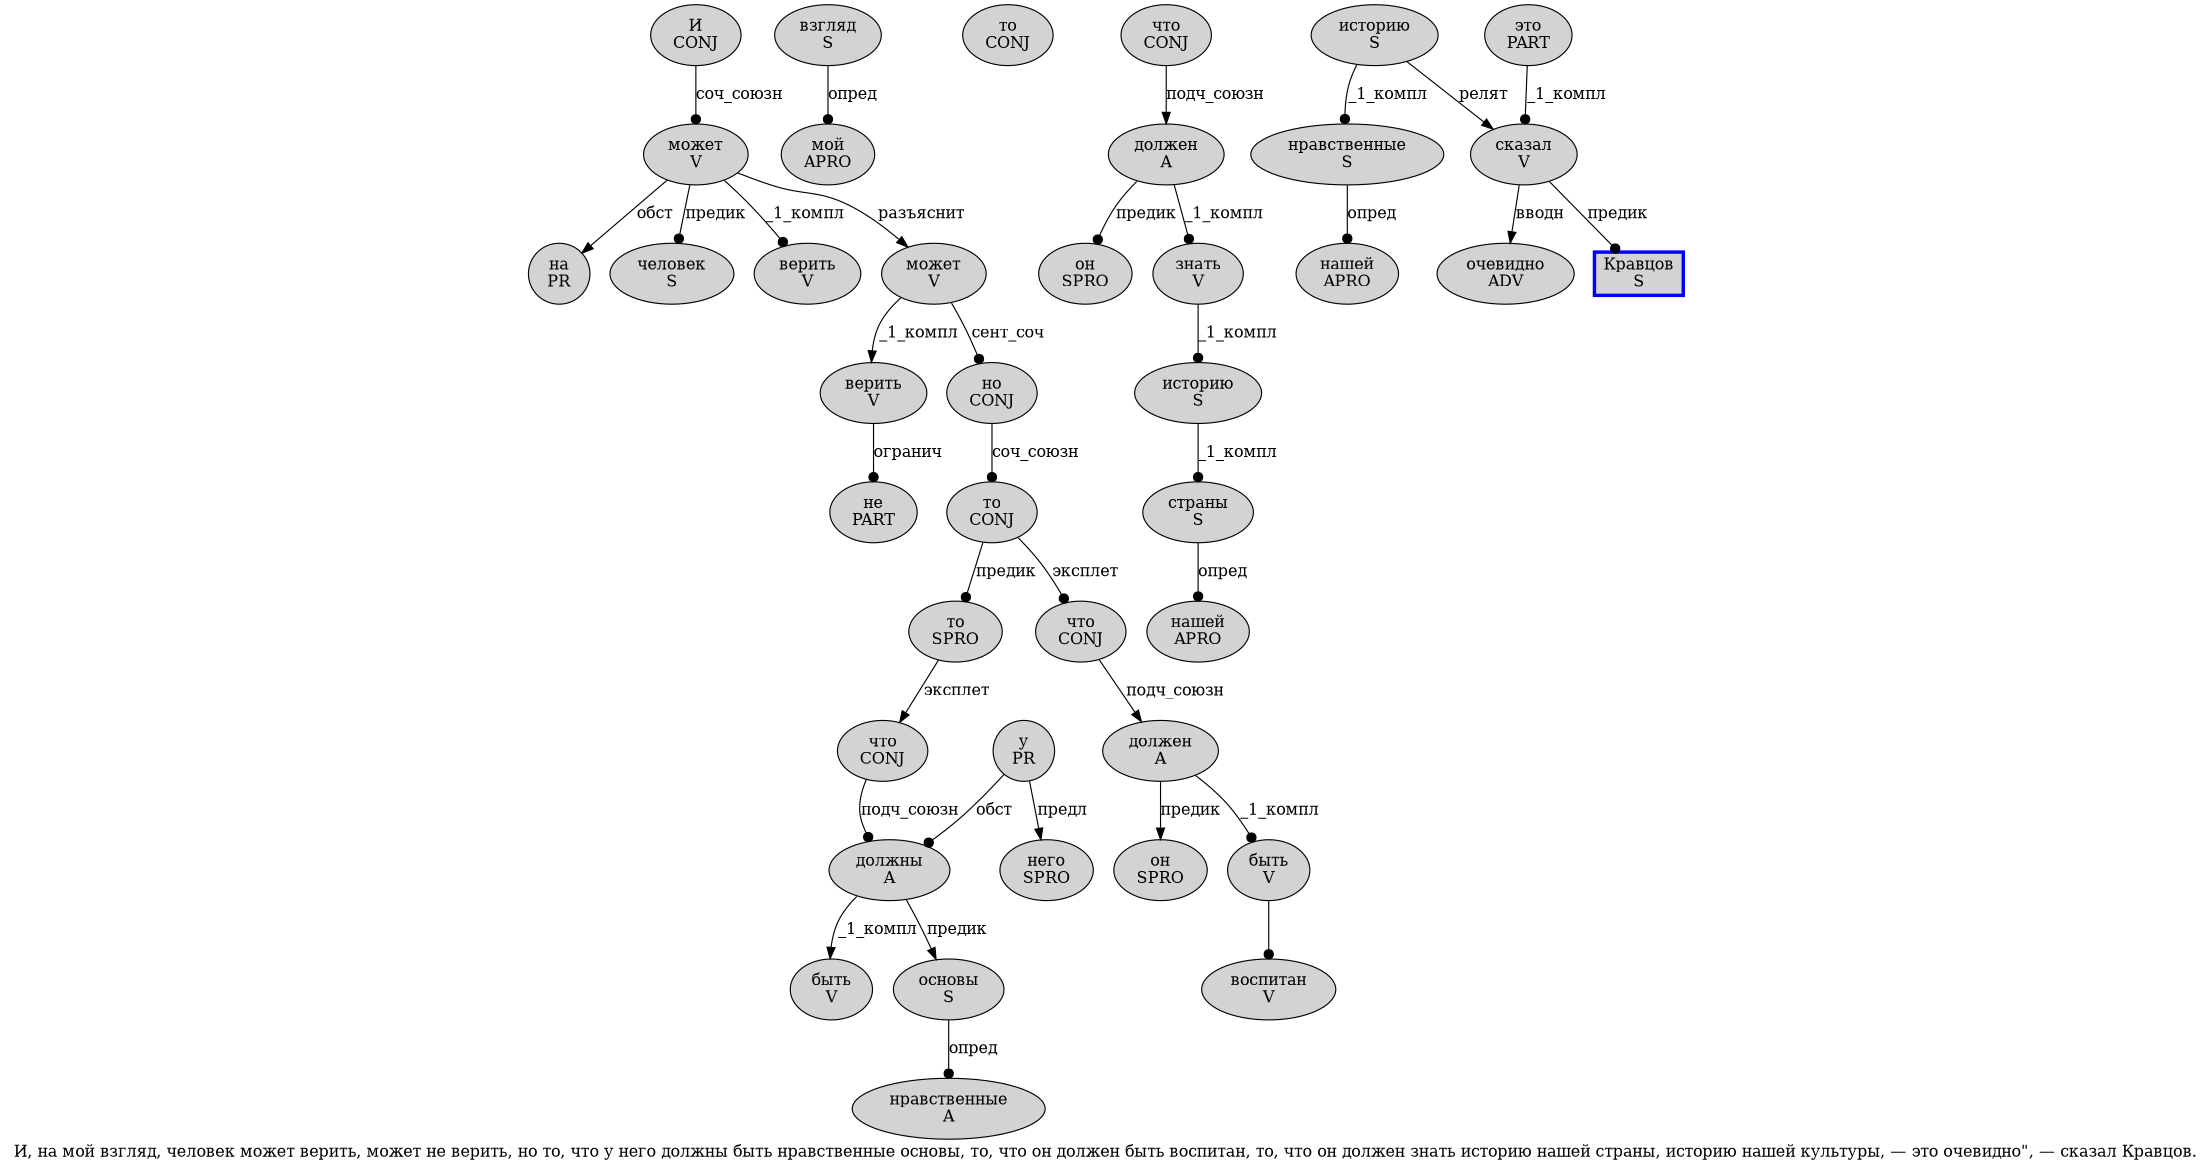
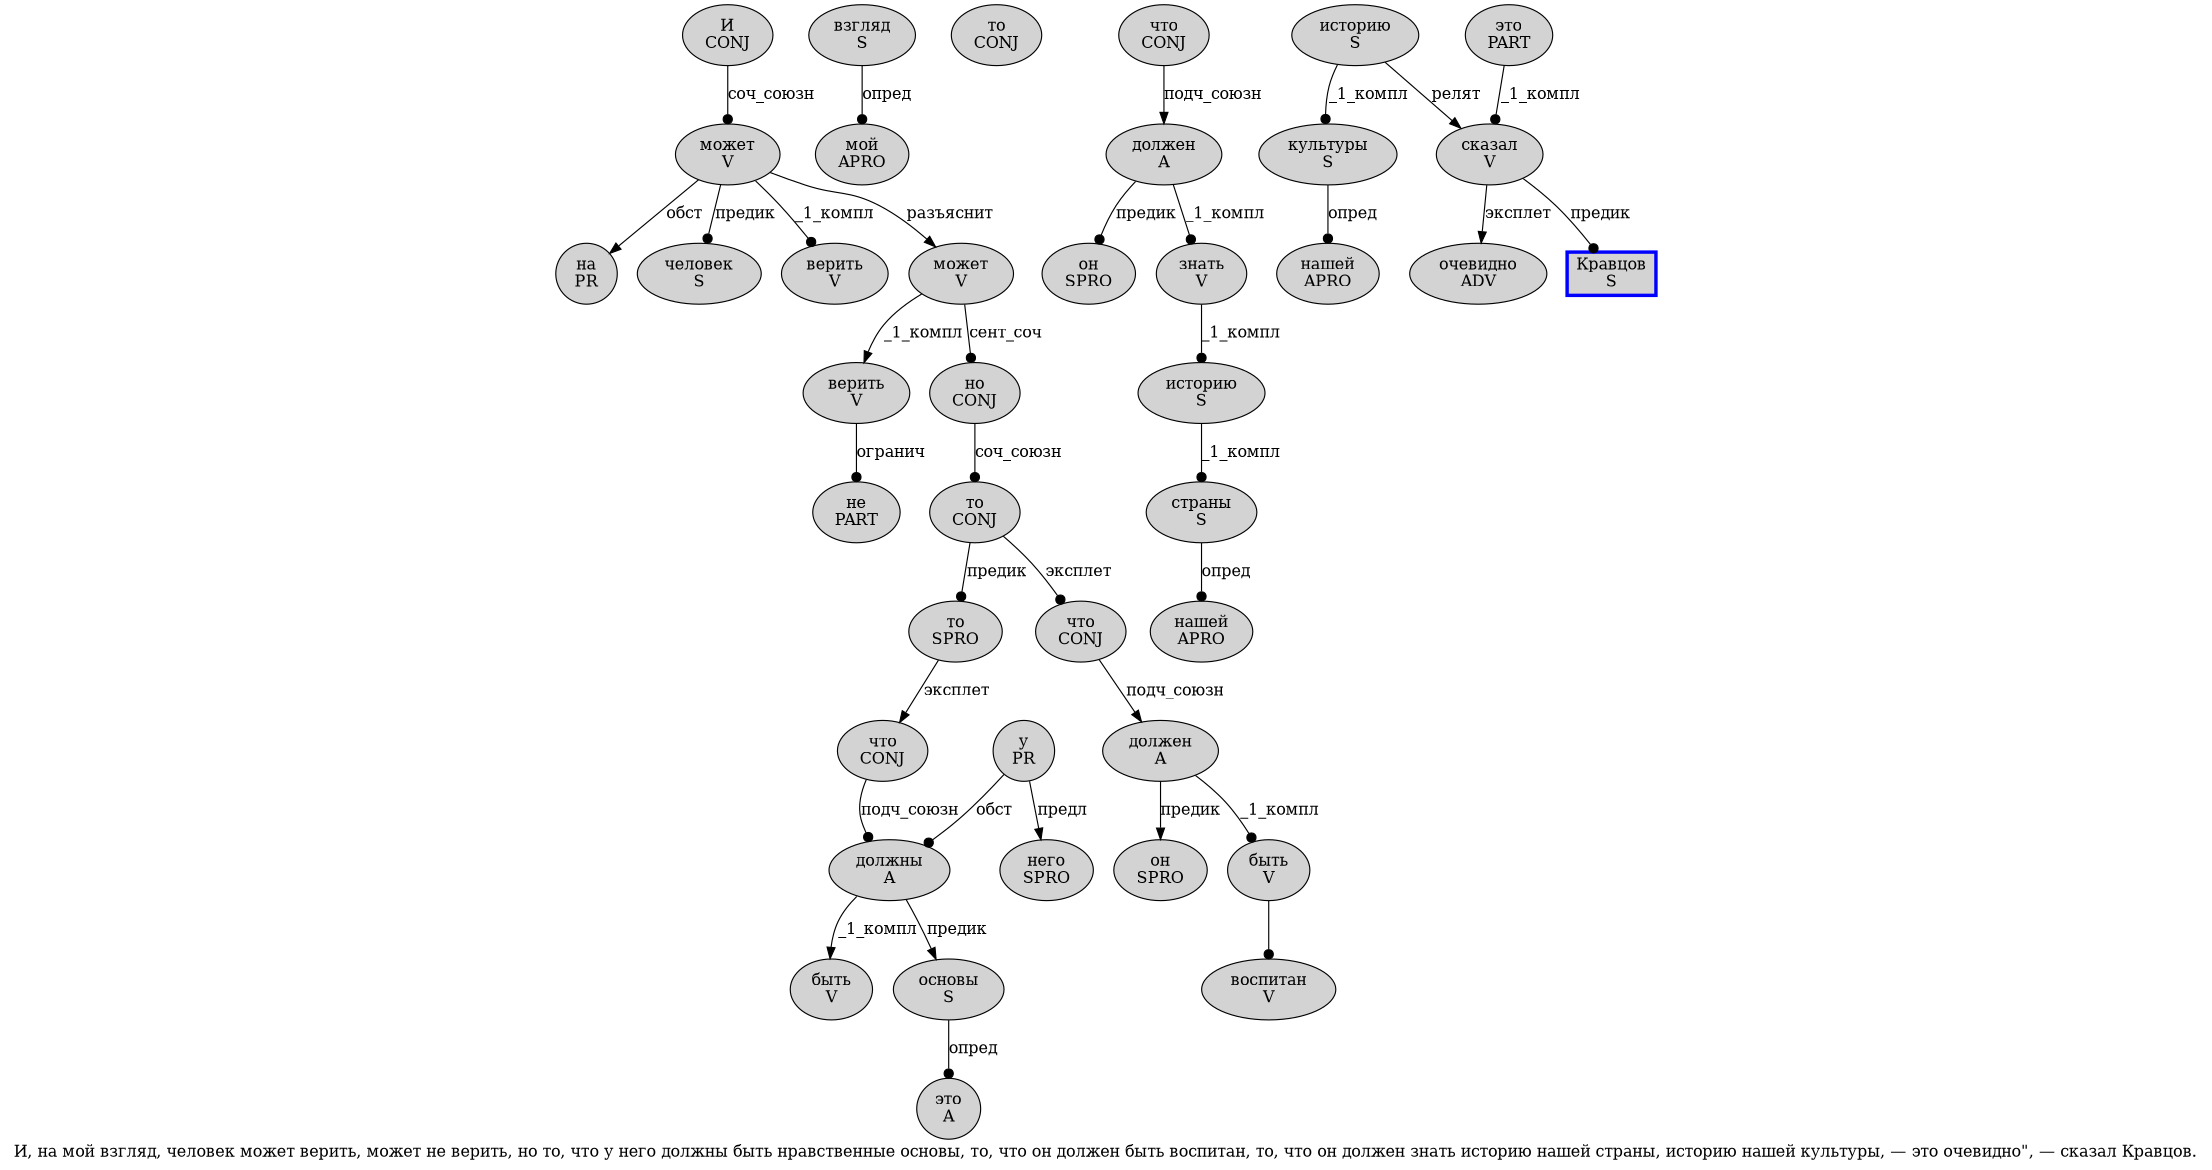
(1347, 154) -> (1328, 154)
(1540, 214) -> (1518, 214)
(949, 1109) -> (949, 1109)
